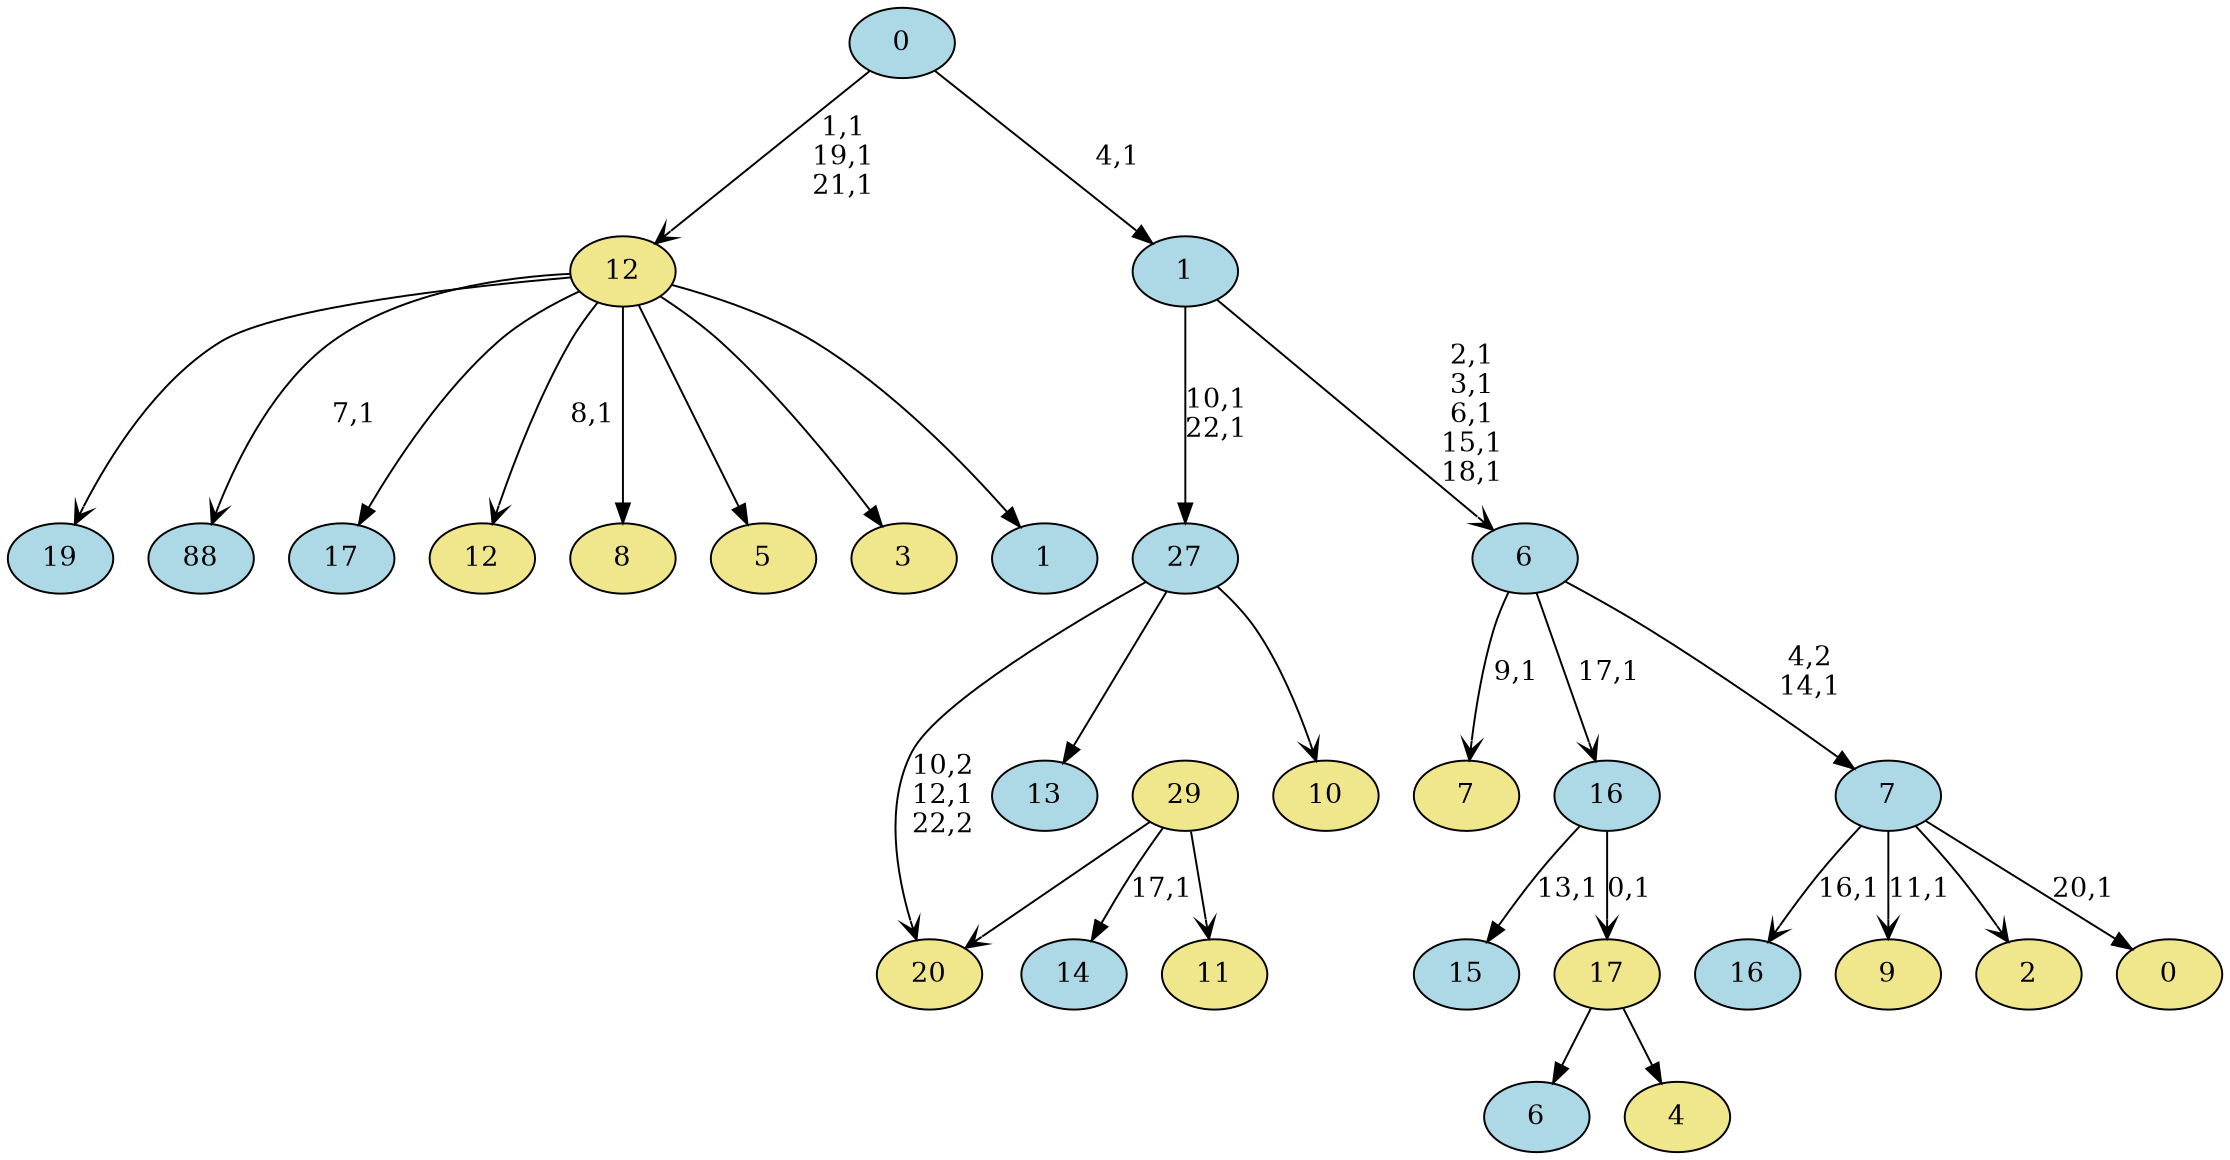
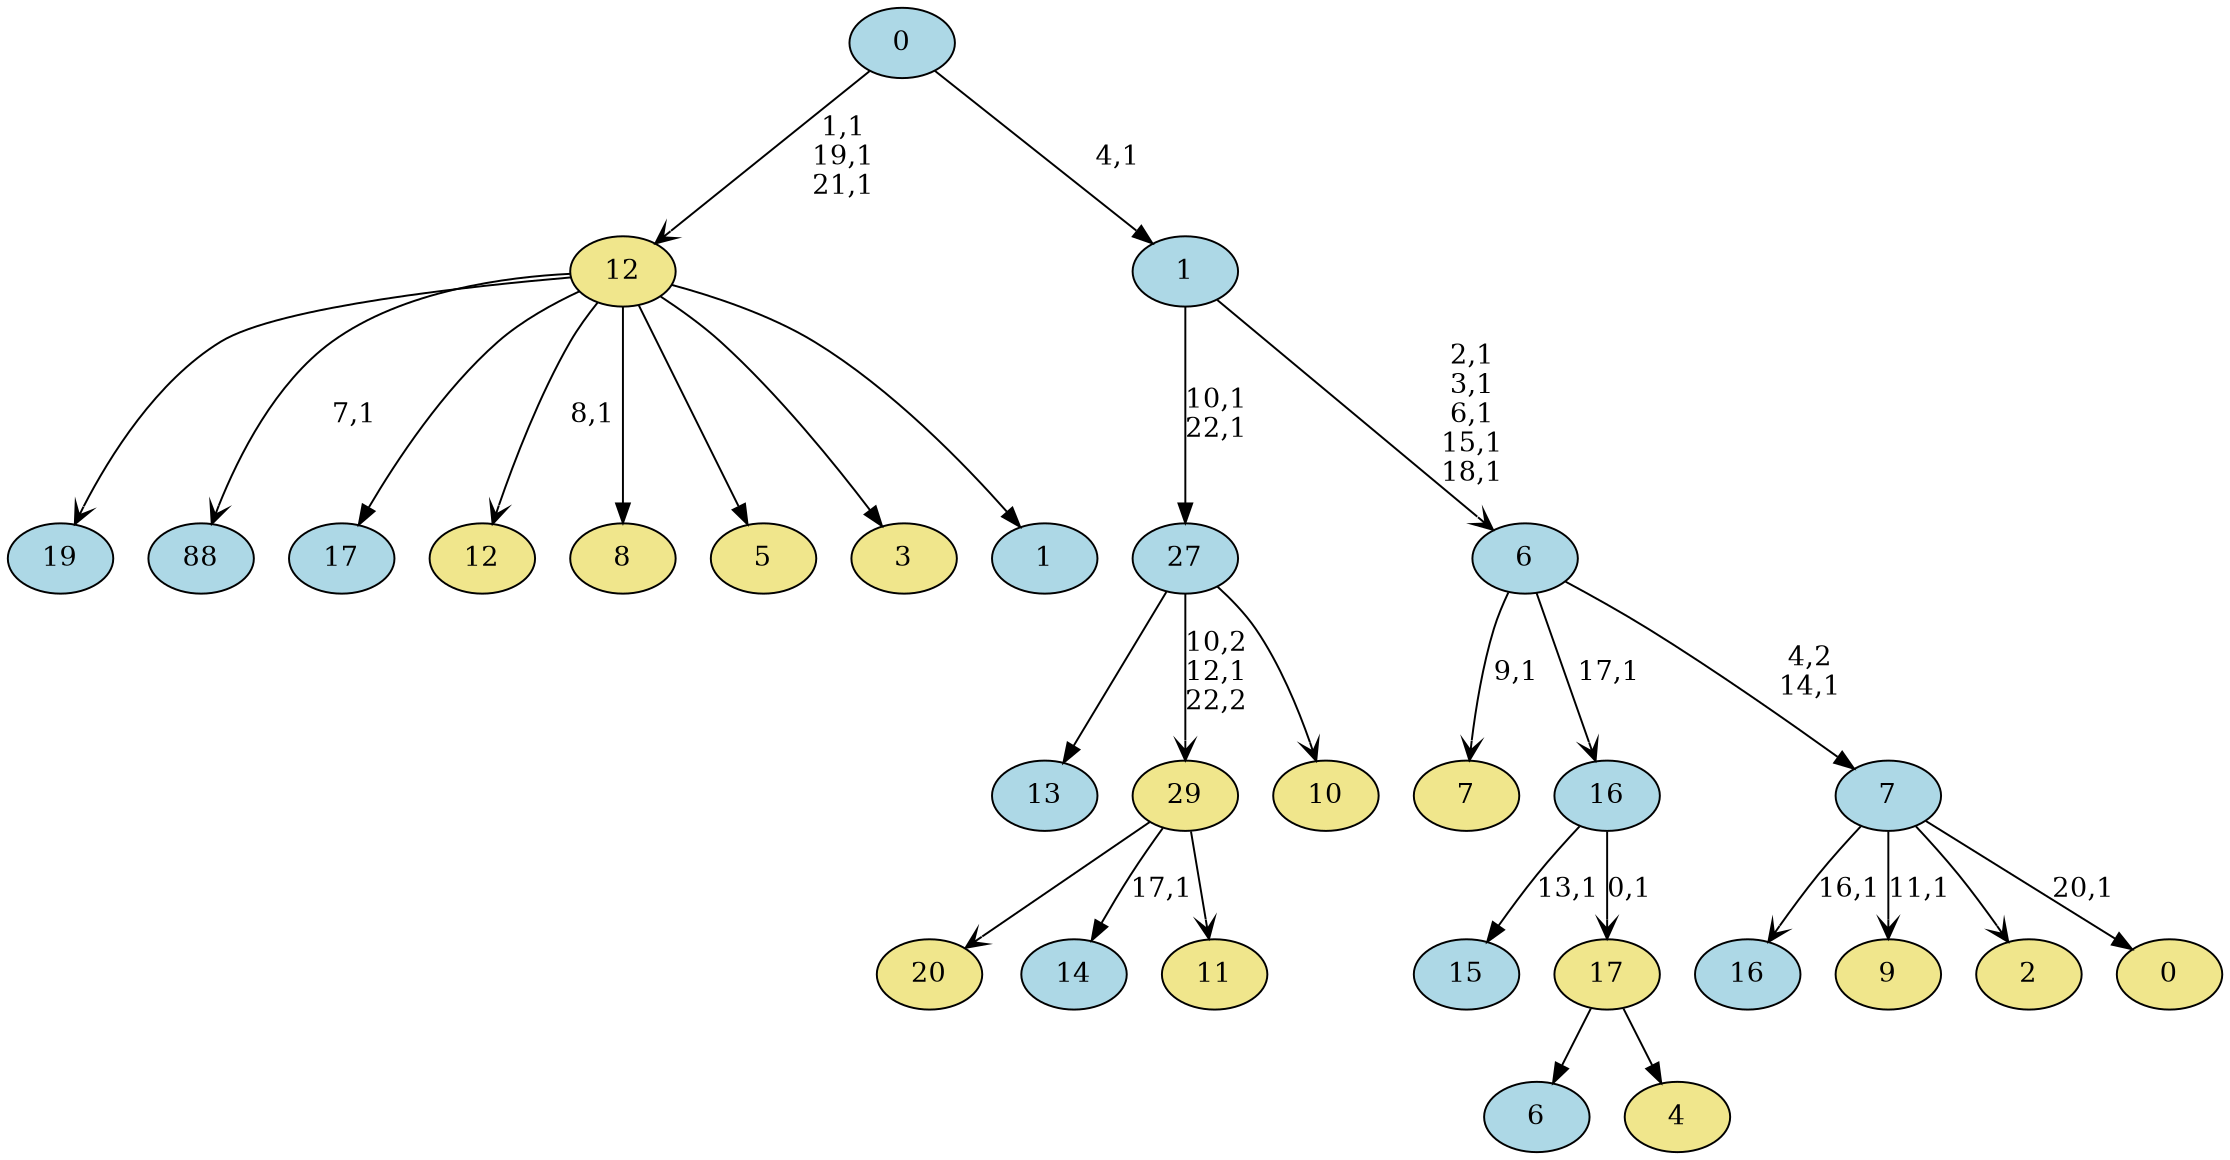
(952, 708) -> (1185, 667)
